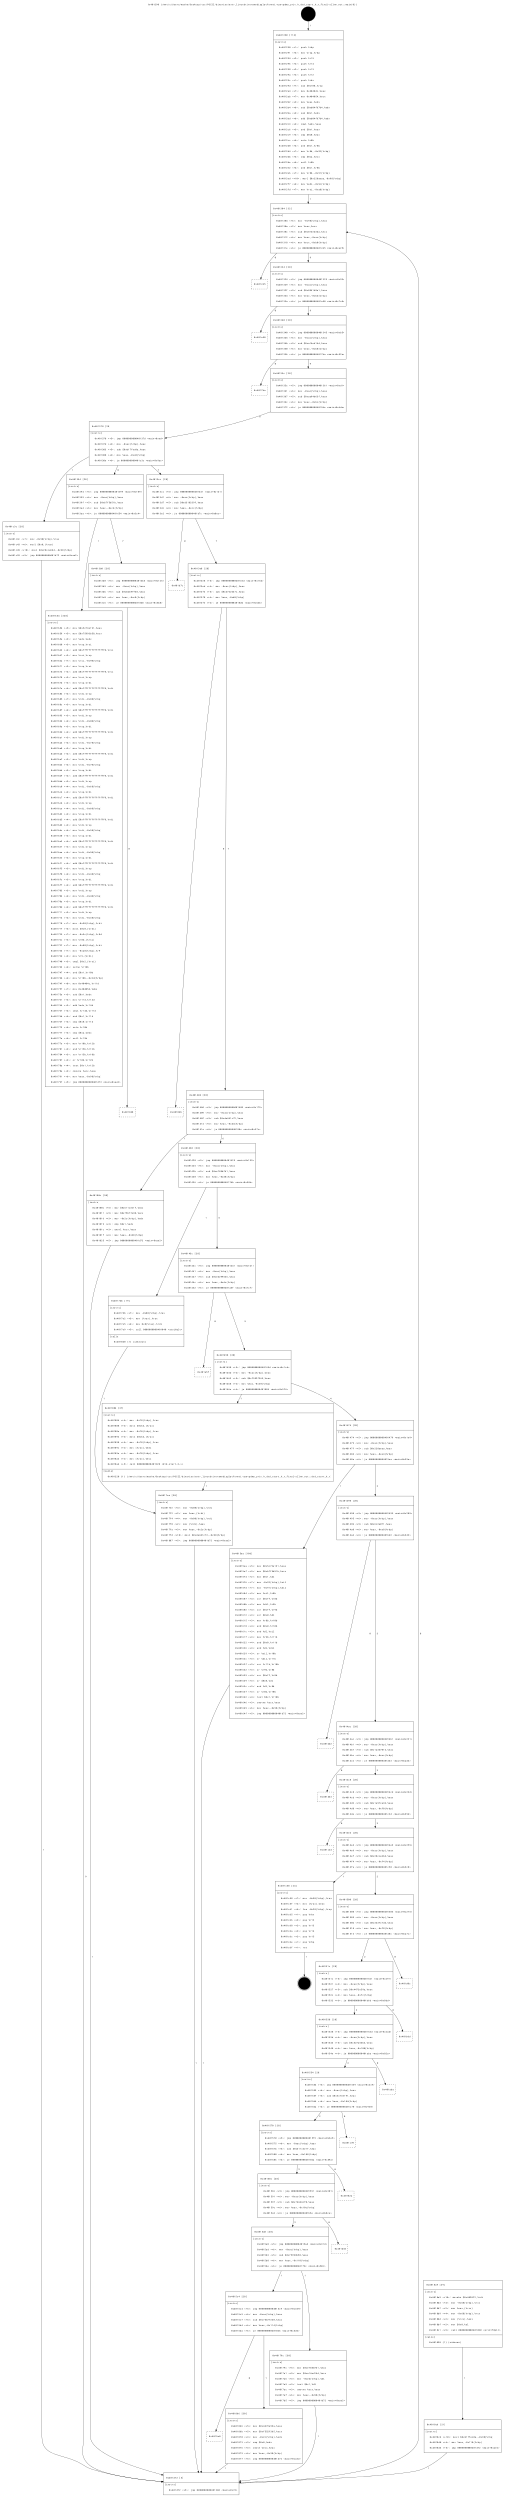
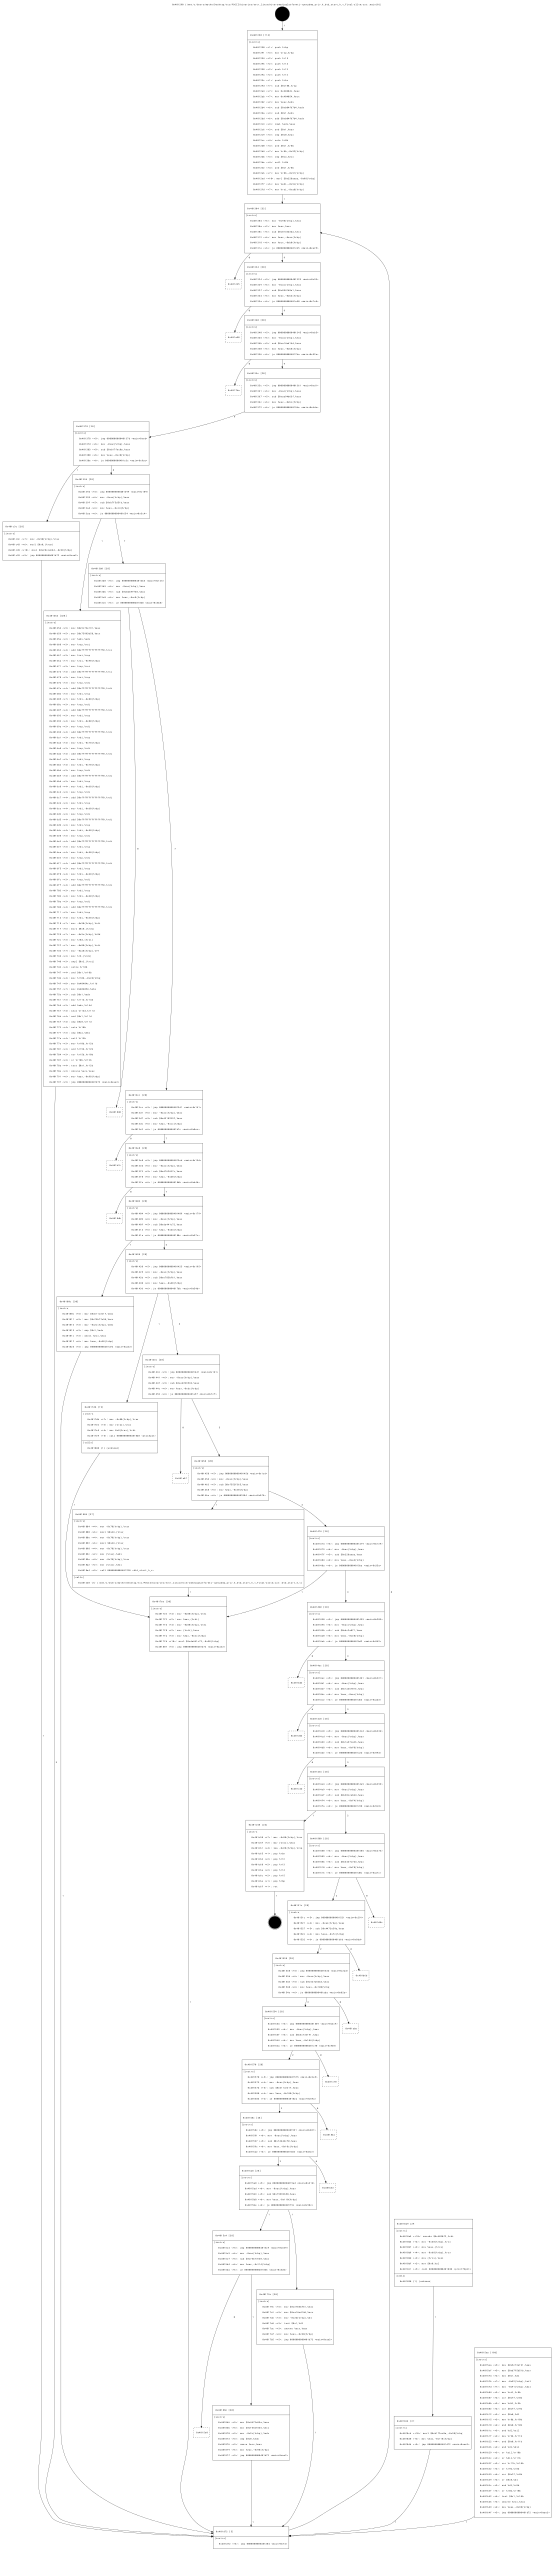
(155, 469) -> (171, 847)
(327, 1504) -> (281, 1600)
